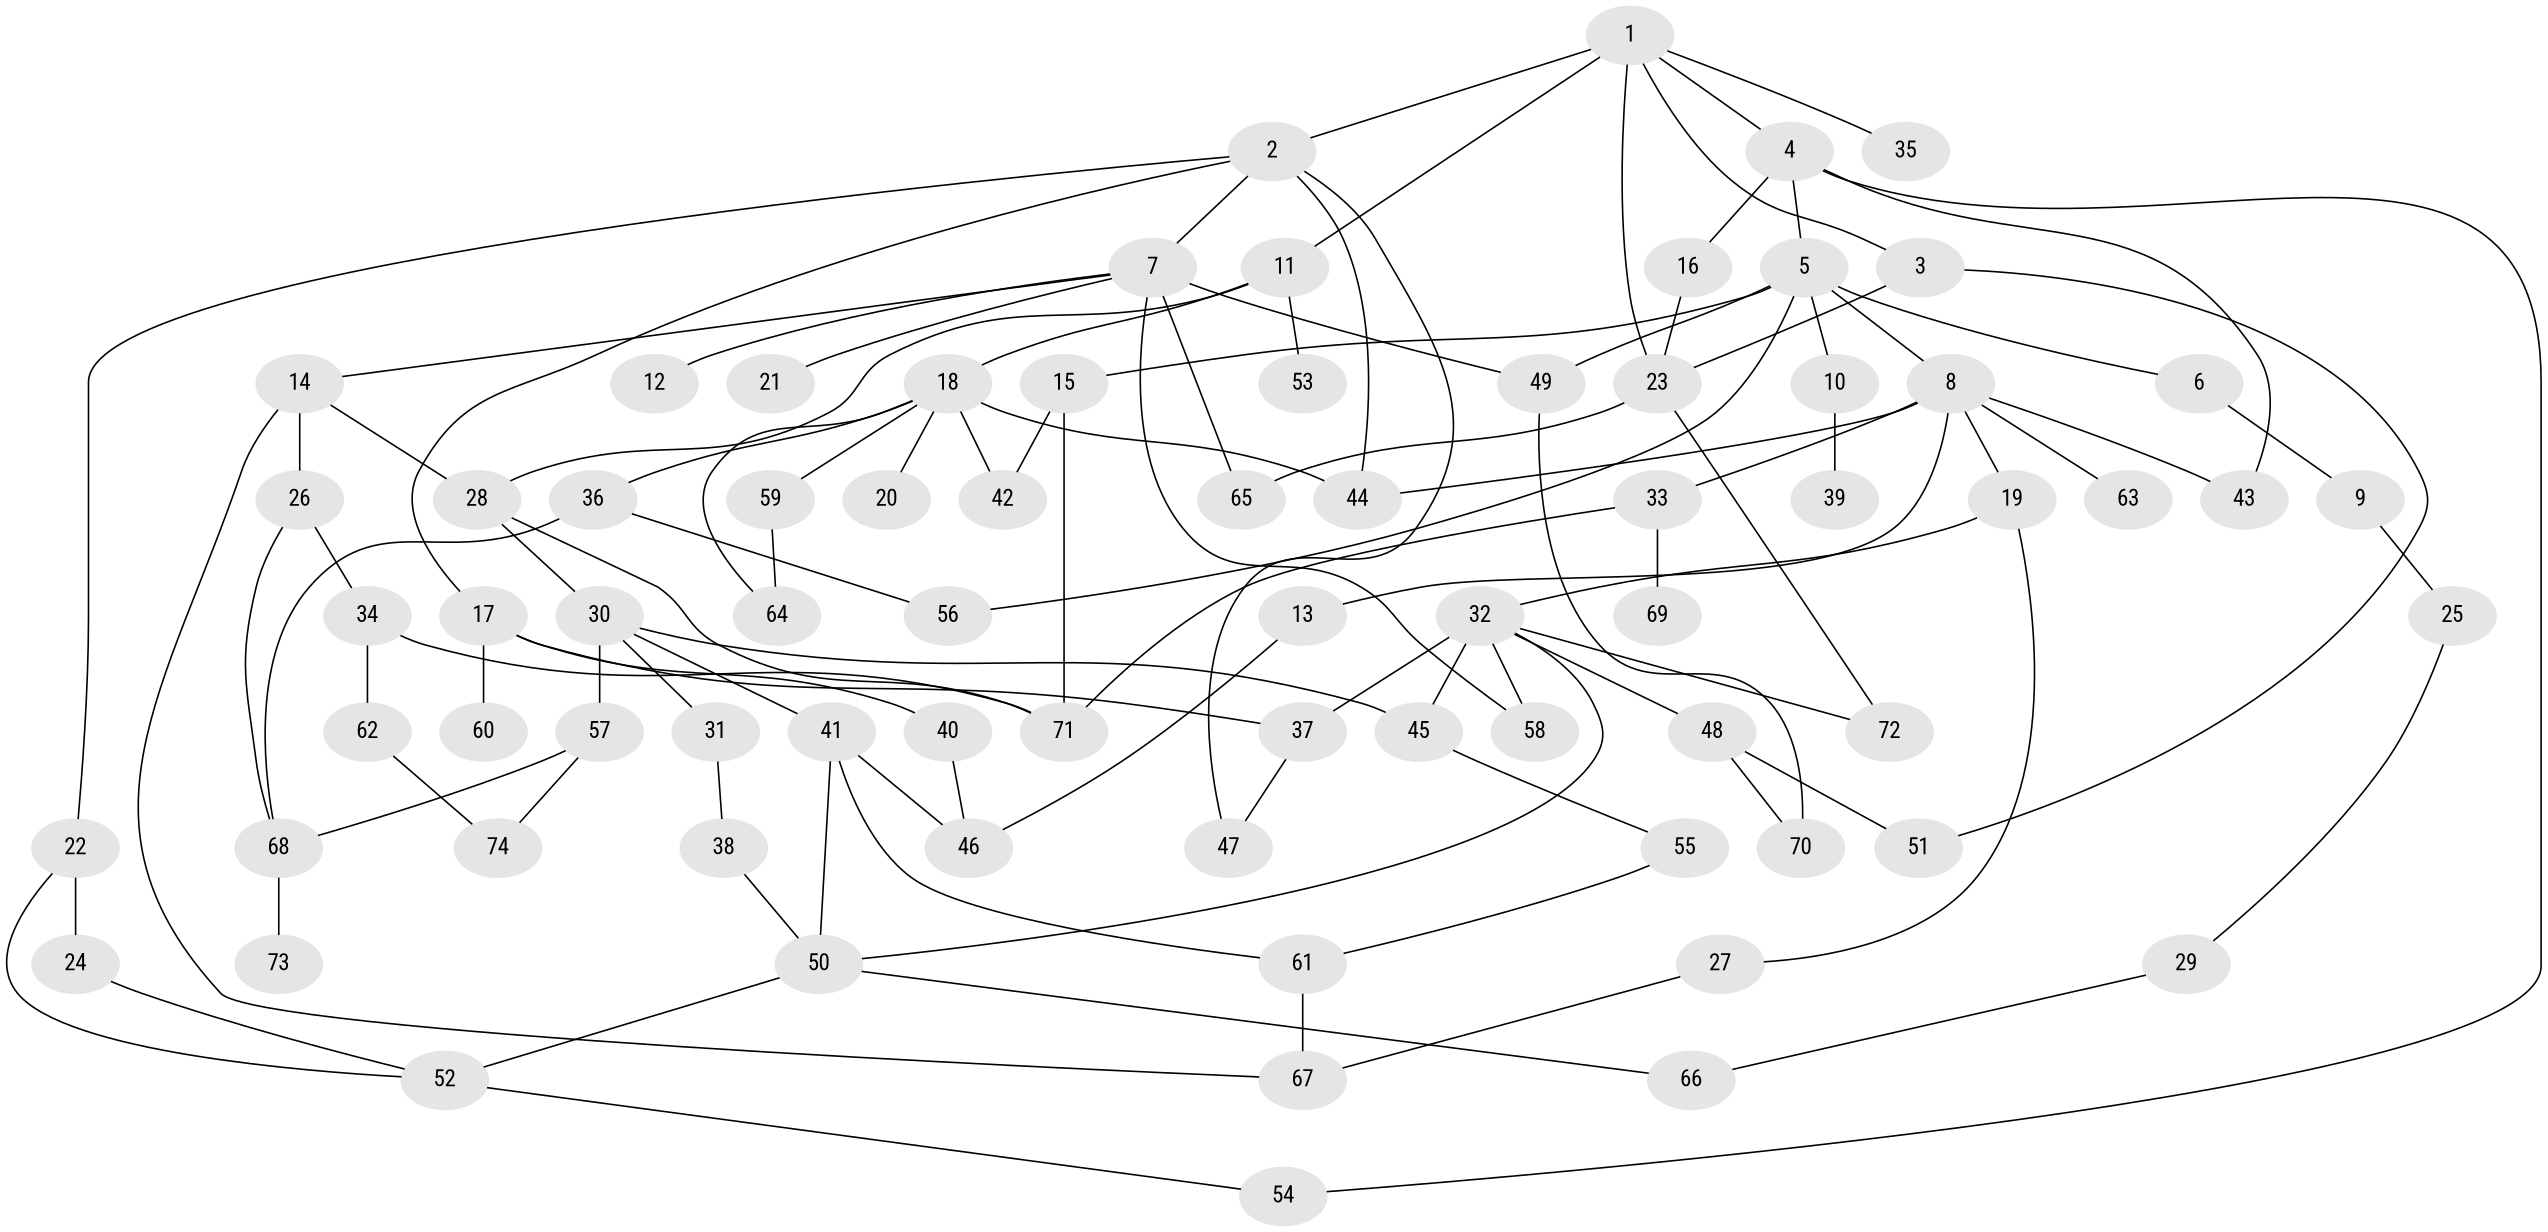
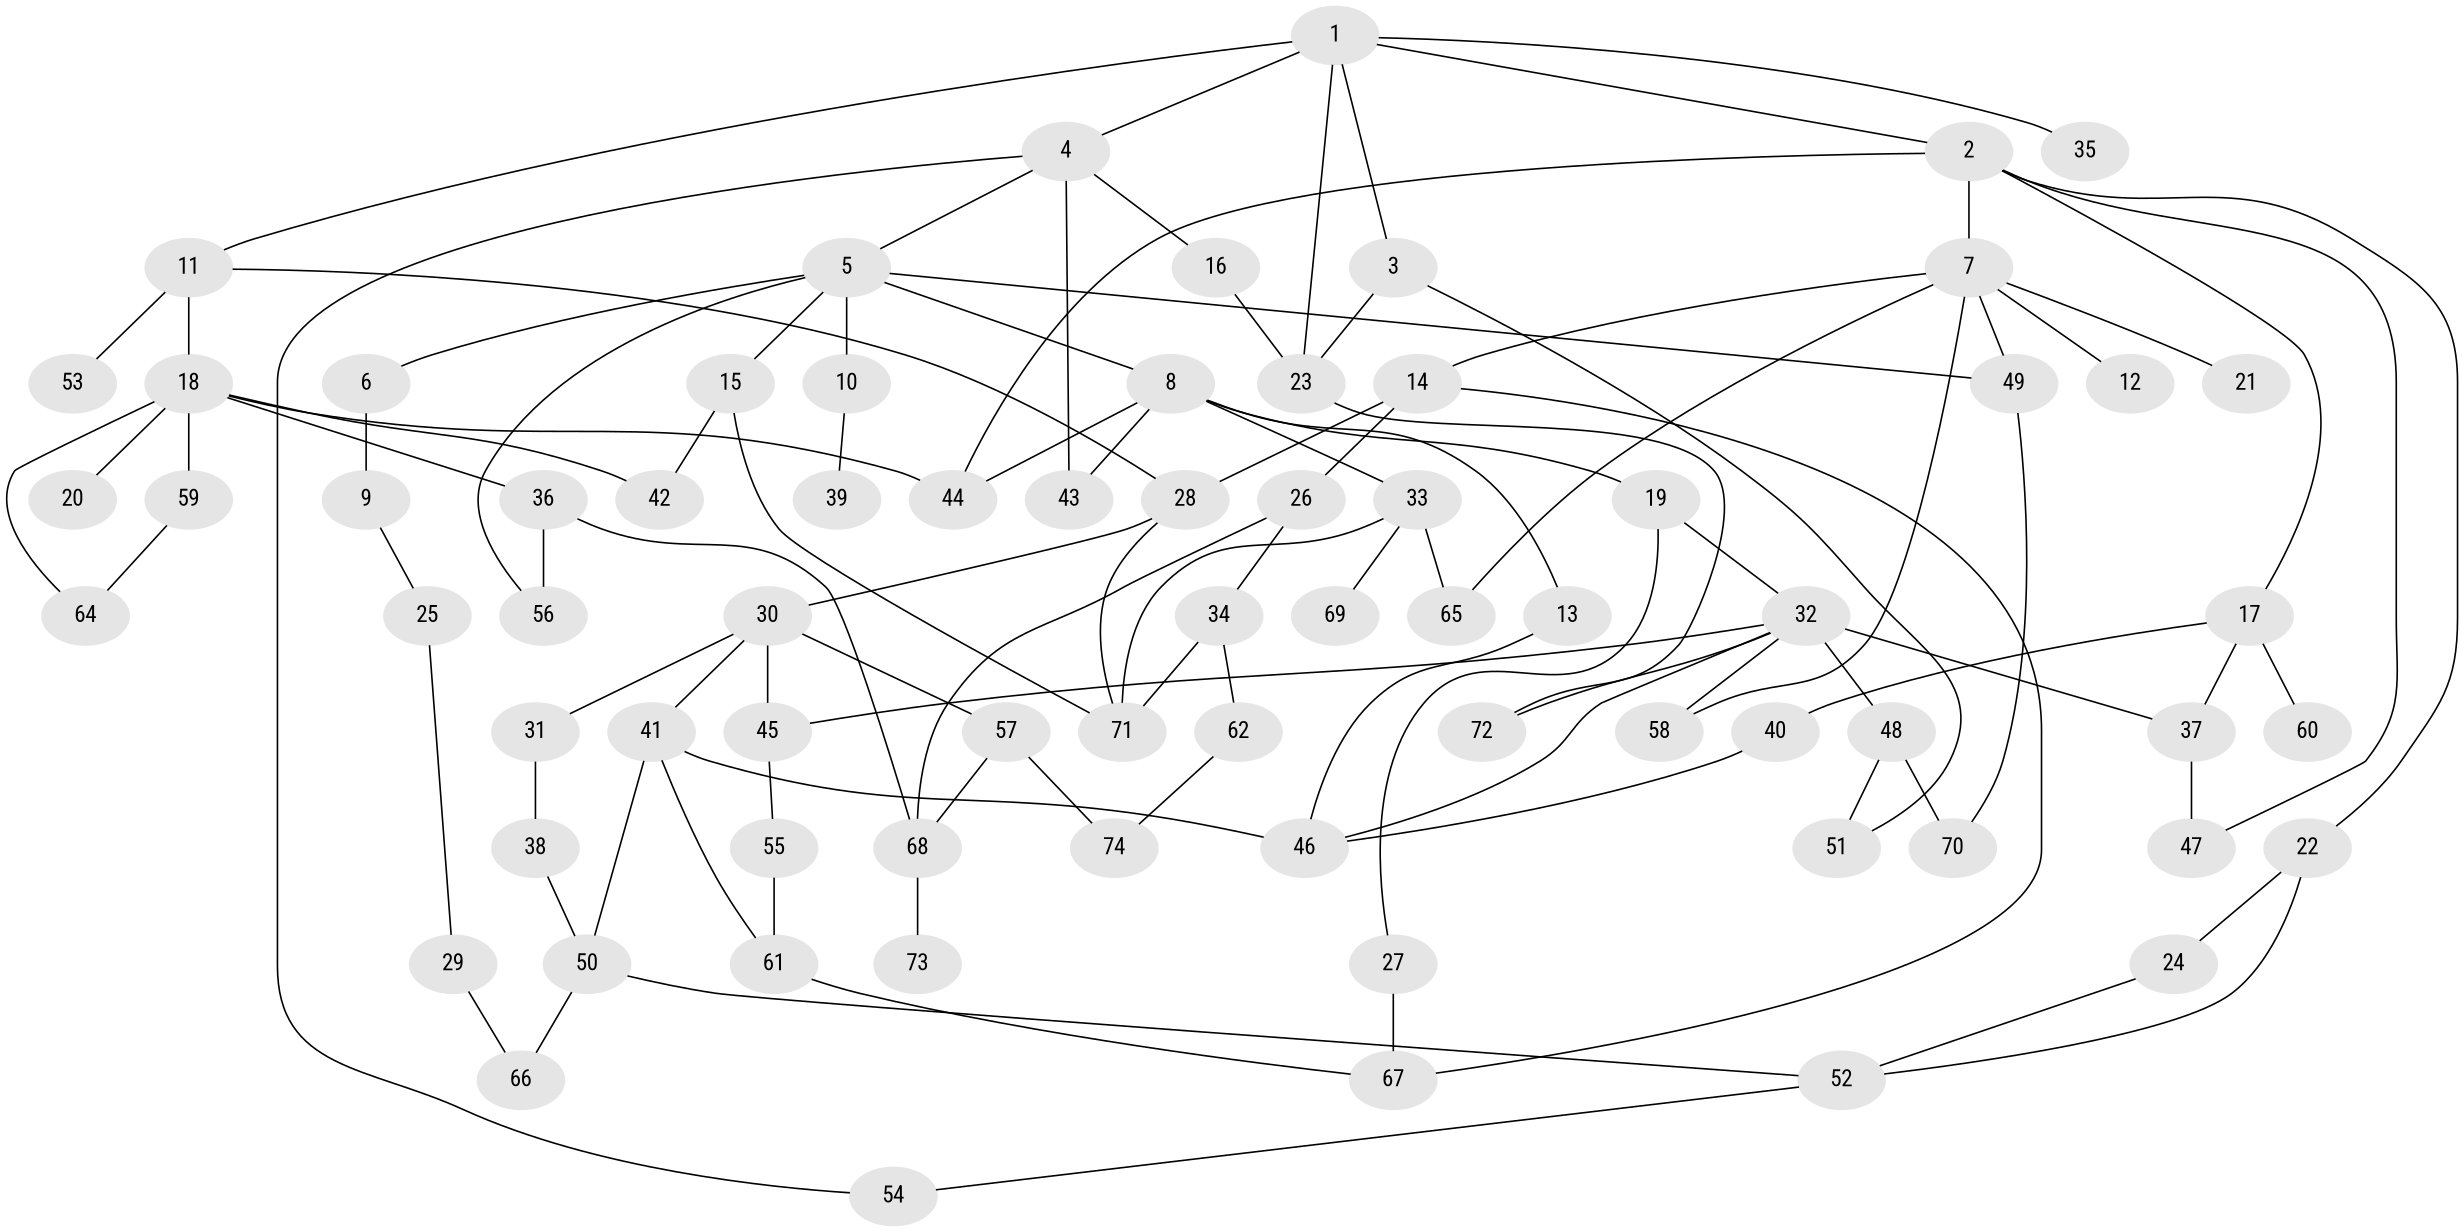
(1440, 443) -> (1434, 558)
(2128, 500) -> none
(1324, 884) -> (1562, 743)
